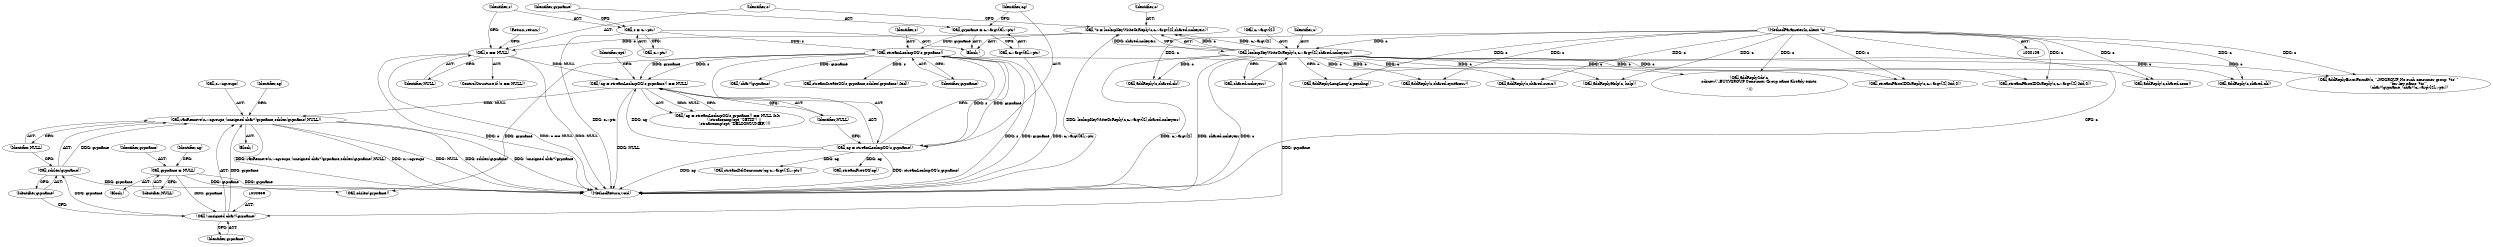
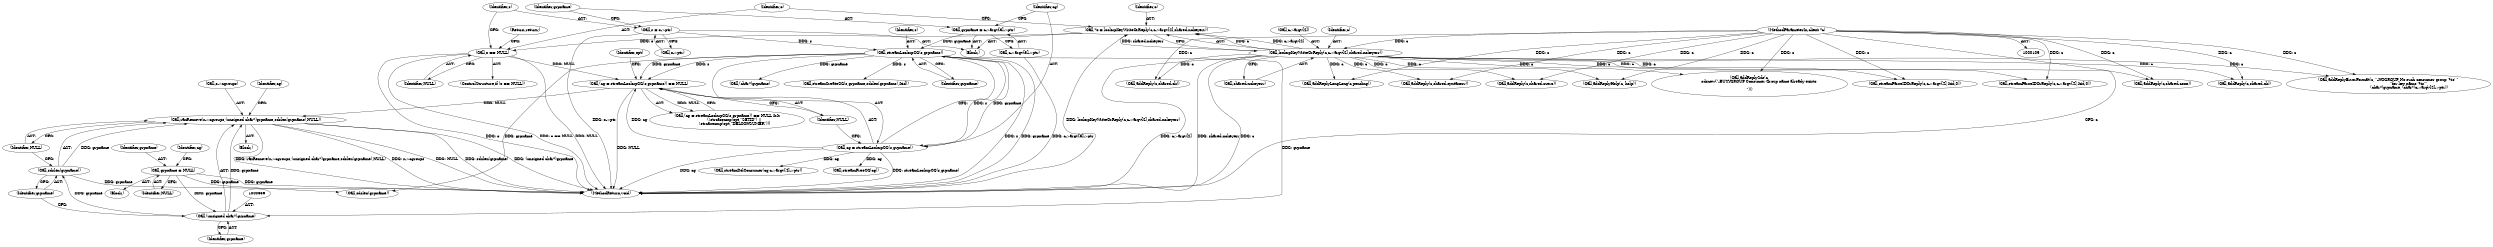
(1313, 64) -> (1337, 64)
